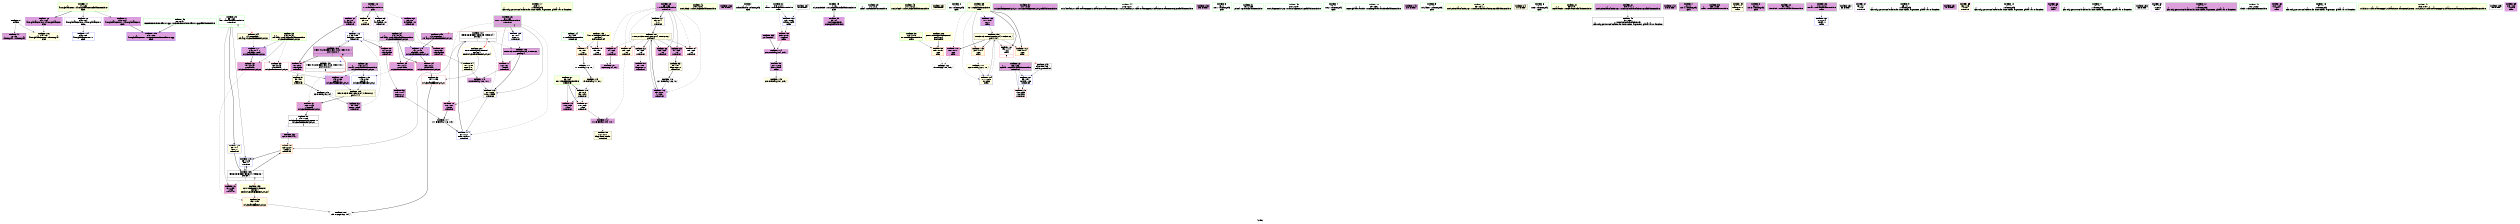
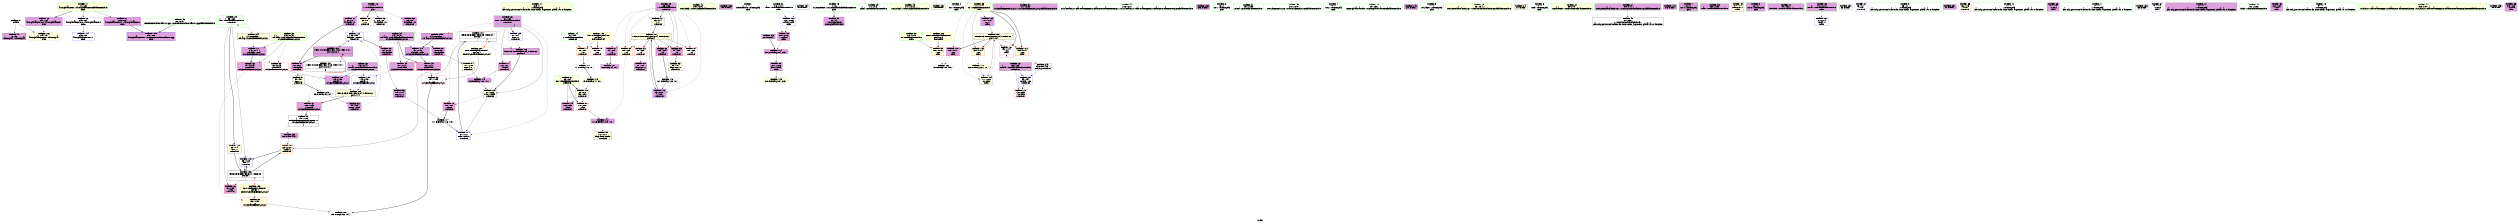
(671, 74) -> (665, 66)
